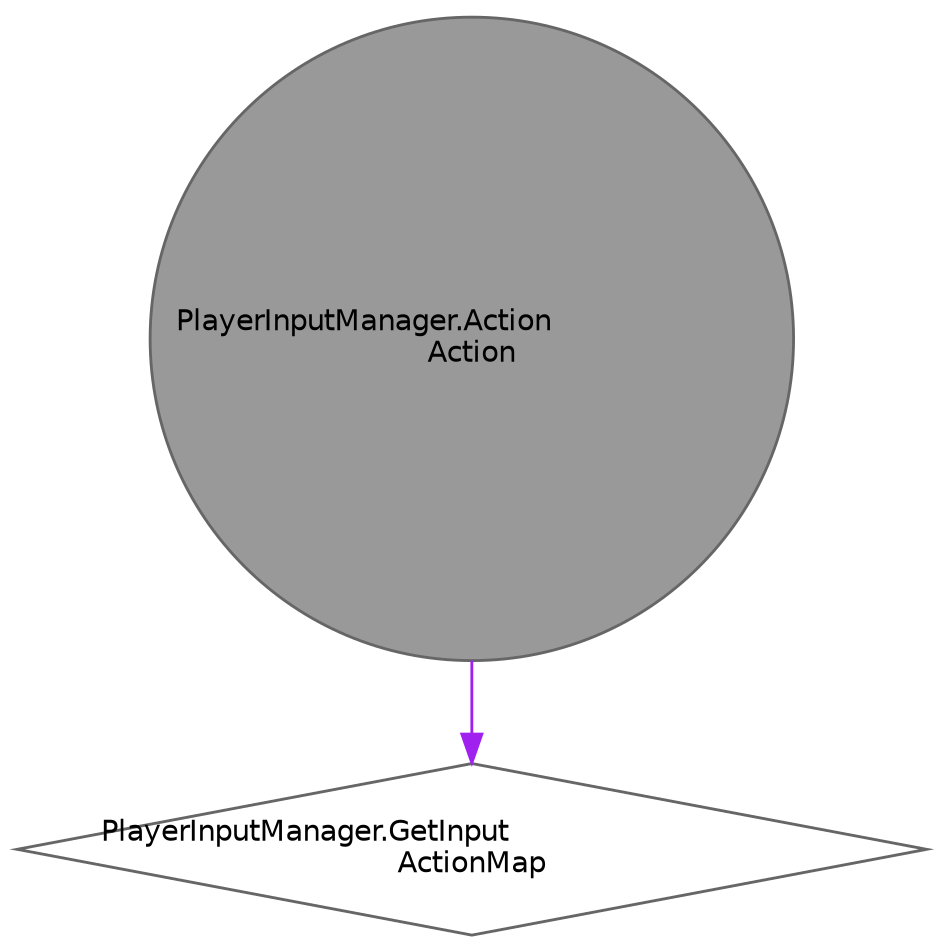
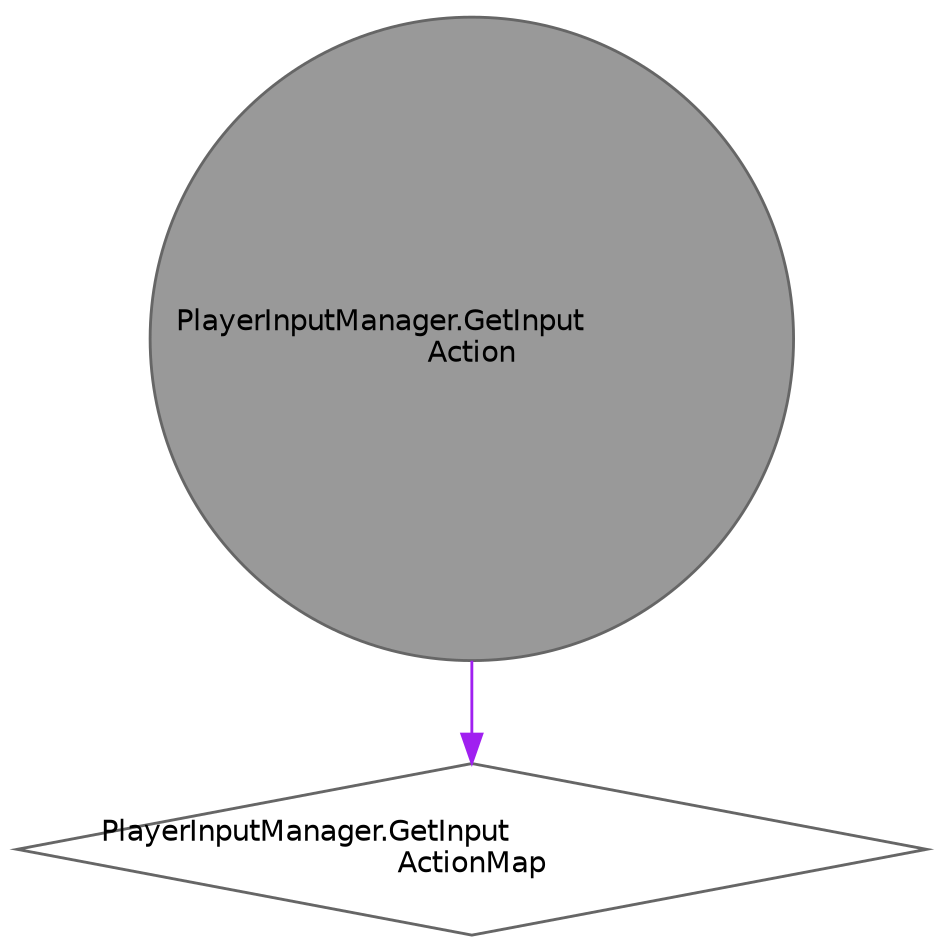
(472, 339) -> (472, 339)
